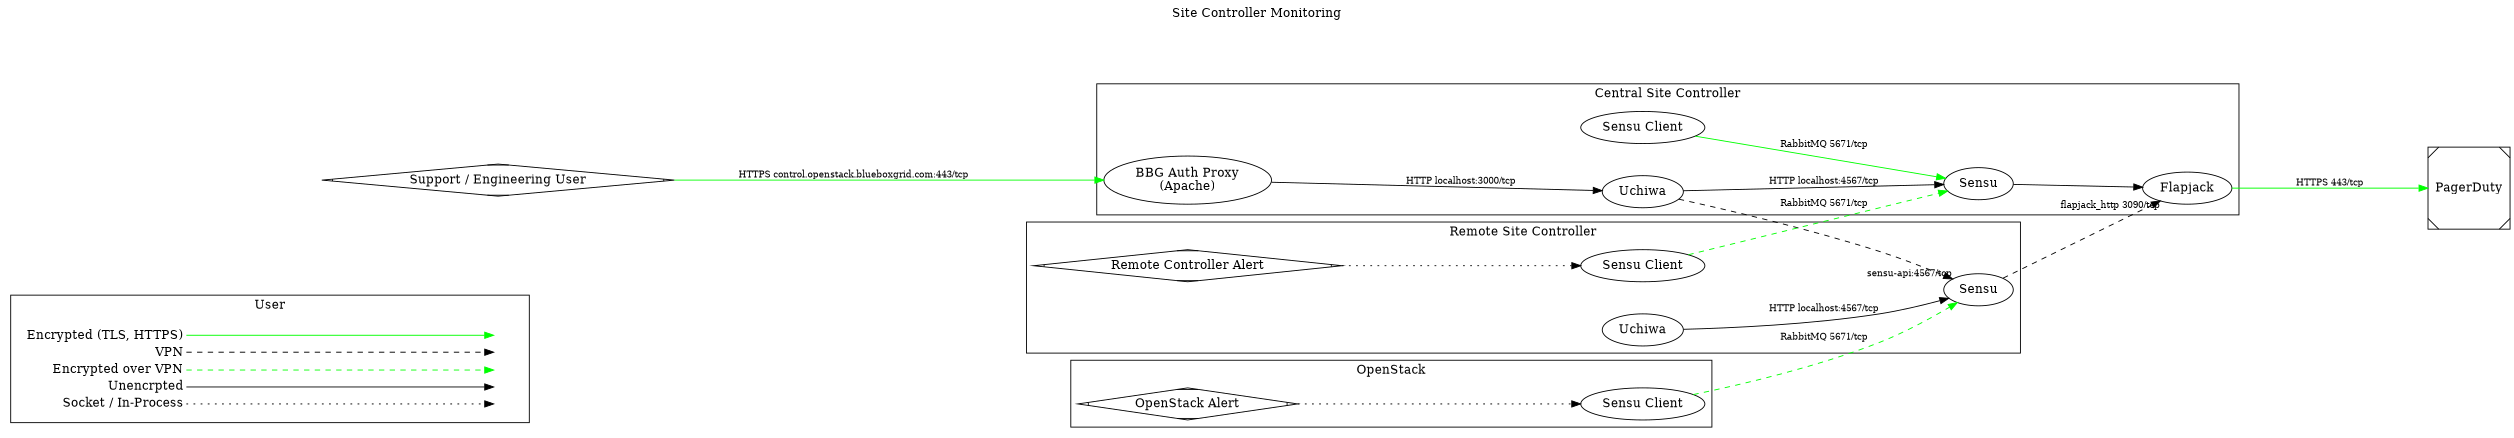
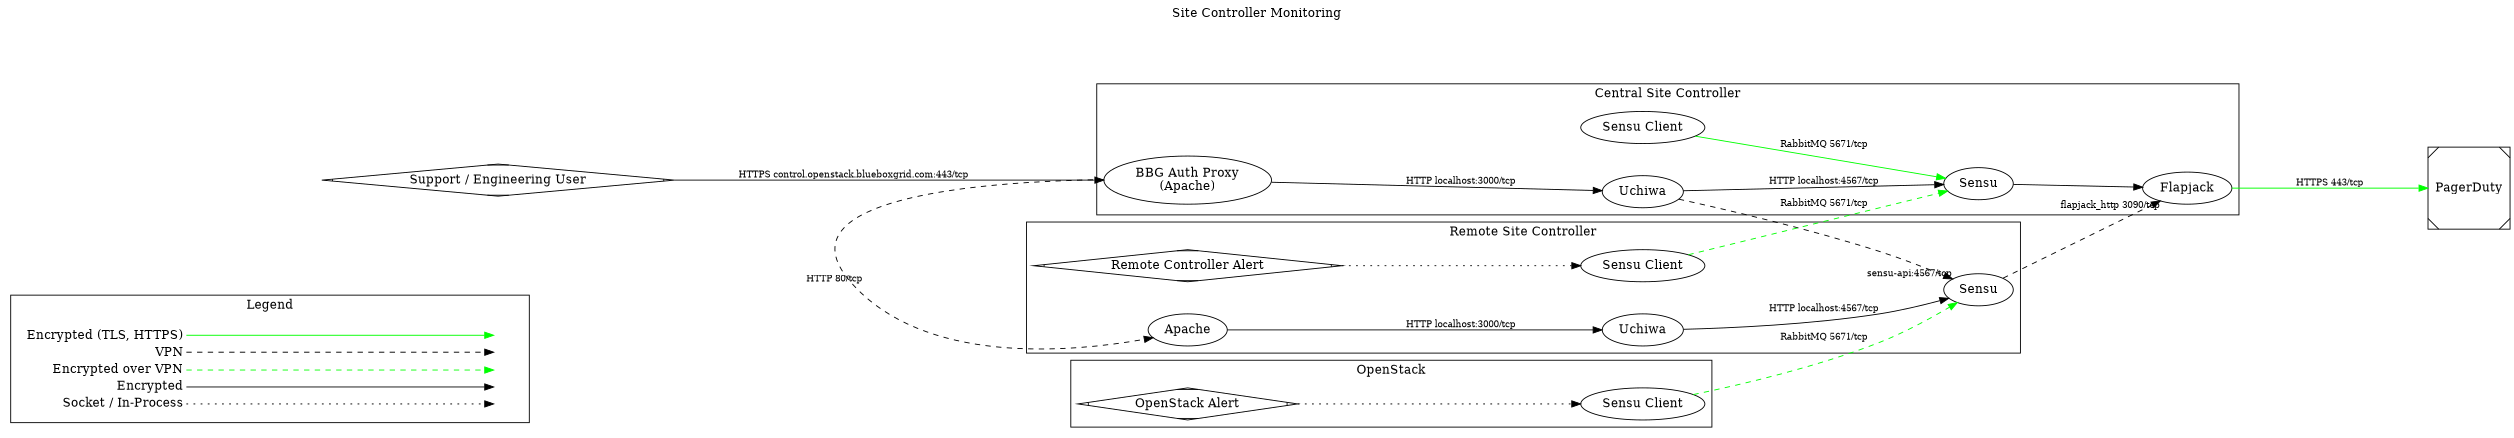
(884, 180) -> (884, 180)
(270, 305) -> (270, 305)
none -> (1188, 330)
(146, 386) -> (150, 386)
